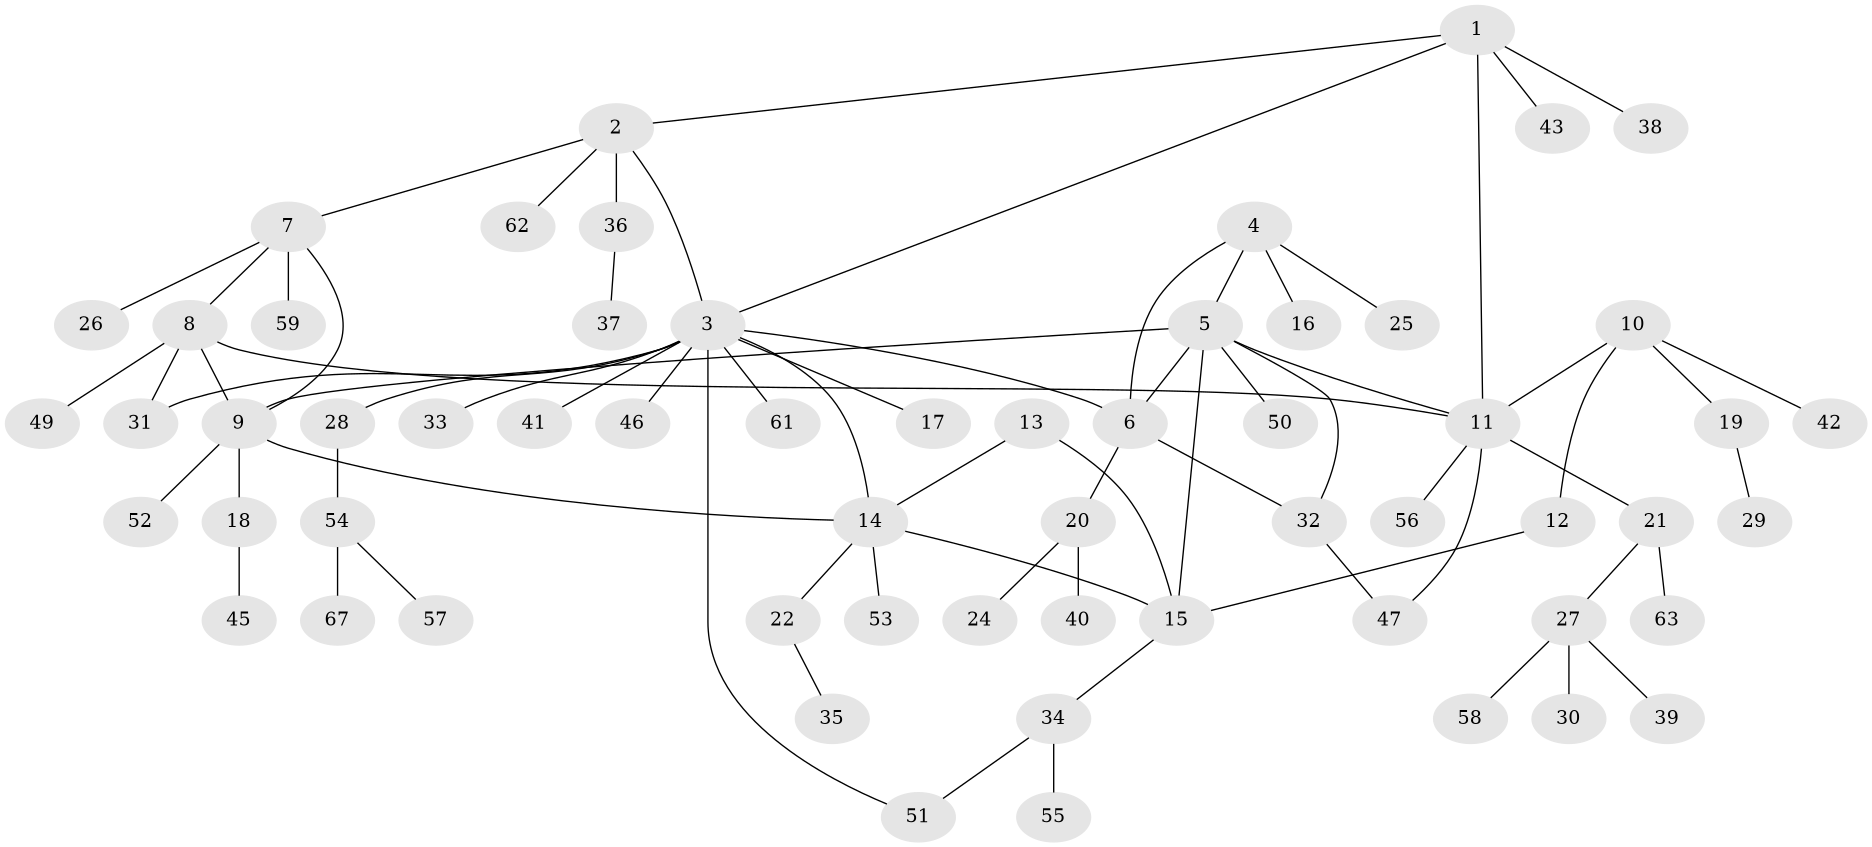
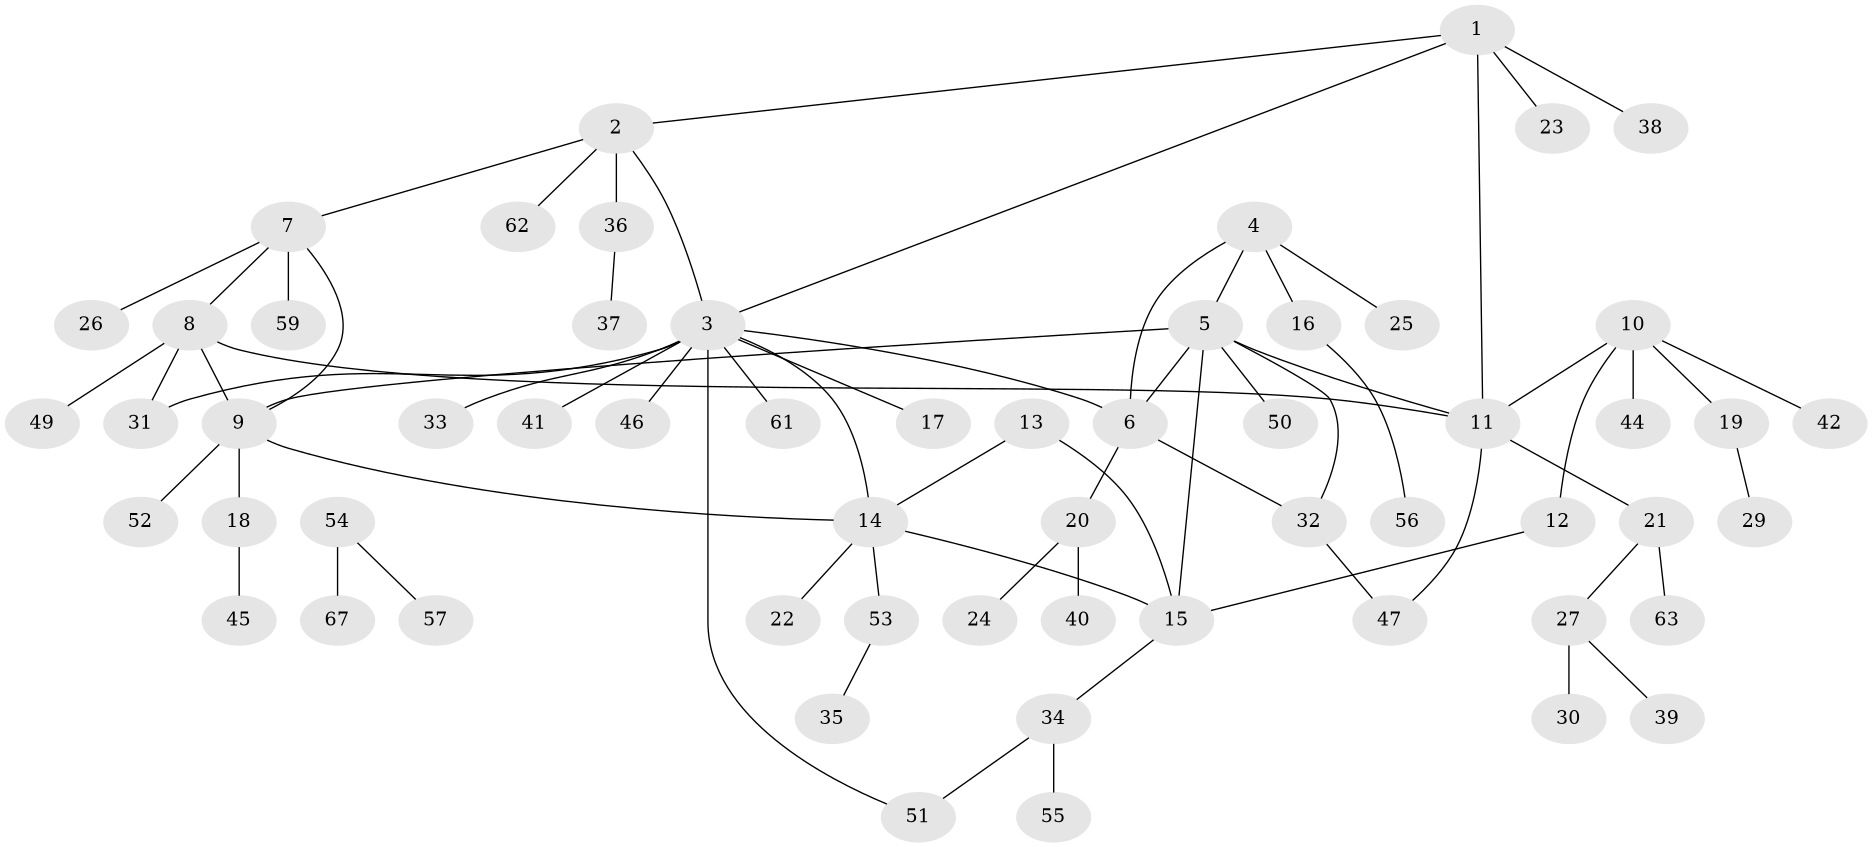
(1553, 128) -> (1553, 128)
(338, 424) -> none
none -> (1633, 424)
(1445, 473) -> (1383, 417)
(808, 670) -> (857, 670)
(1471, 719) -> none
